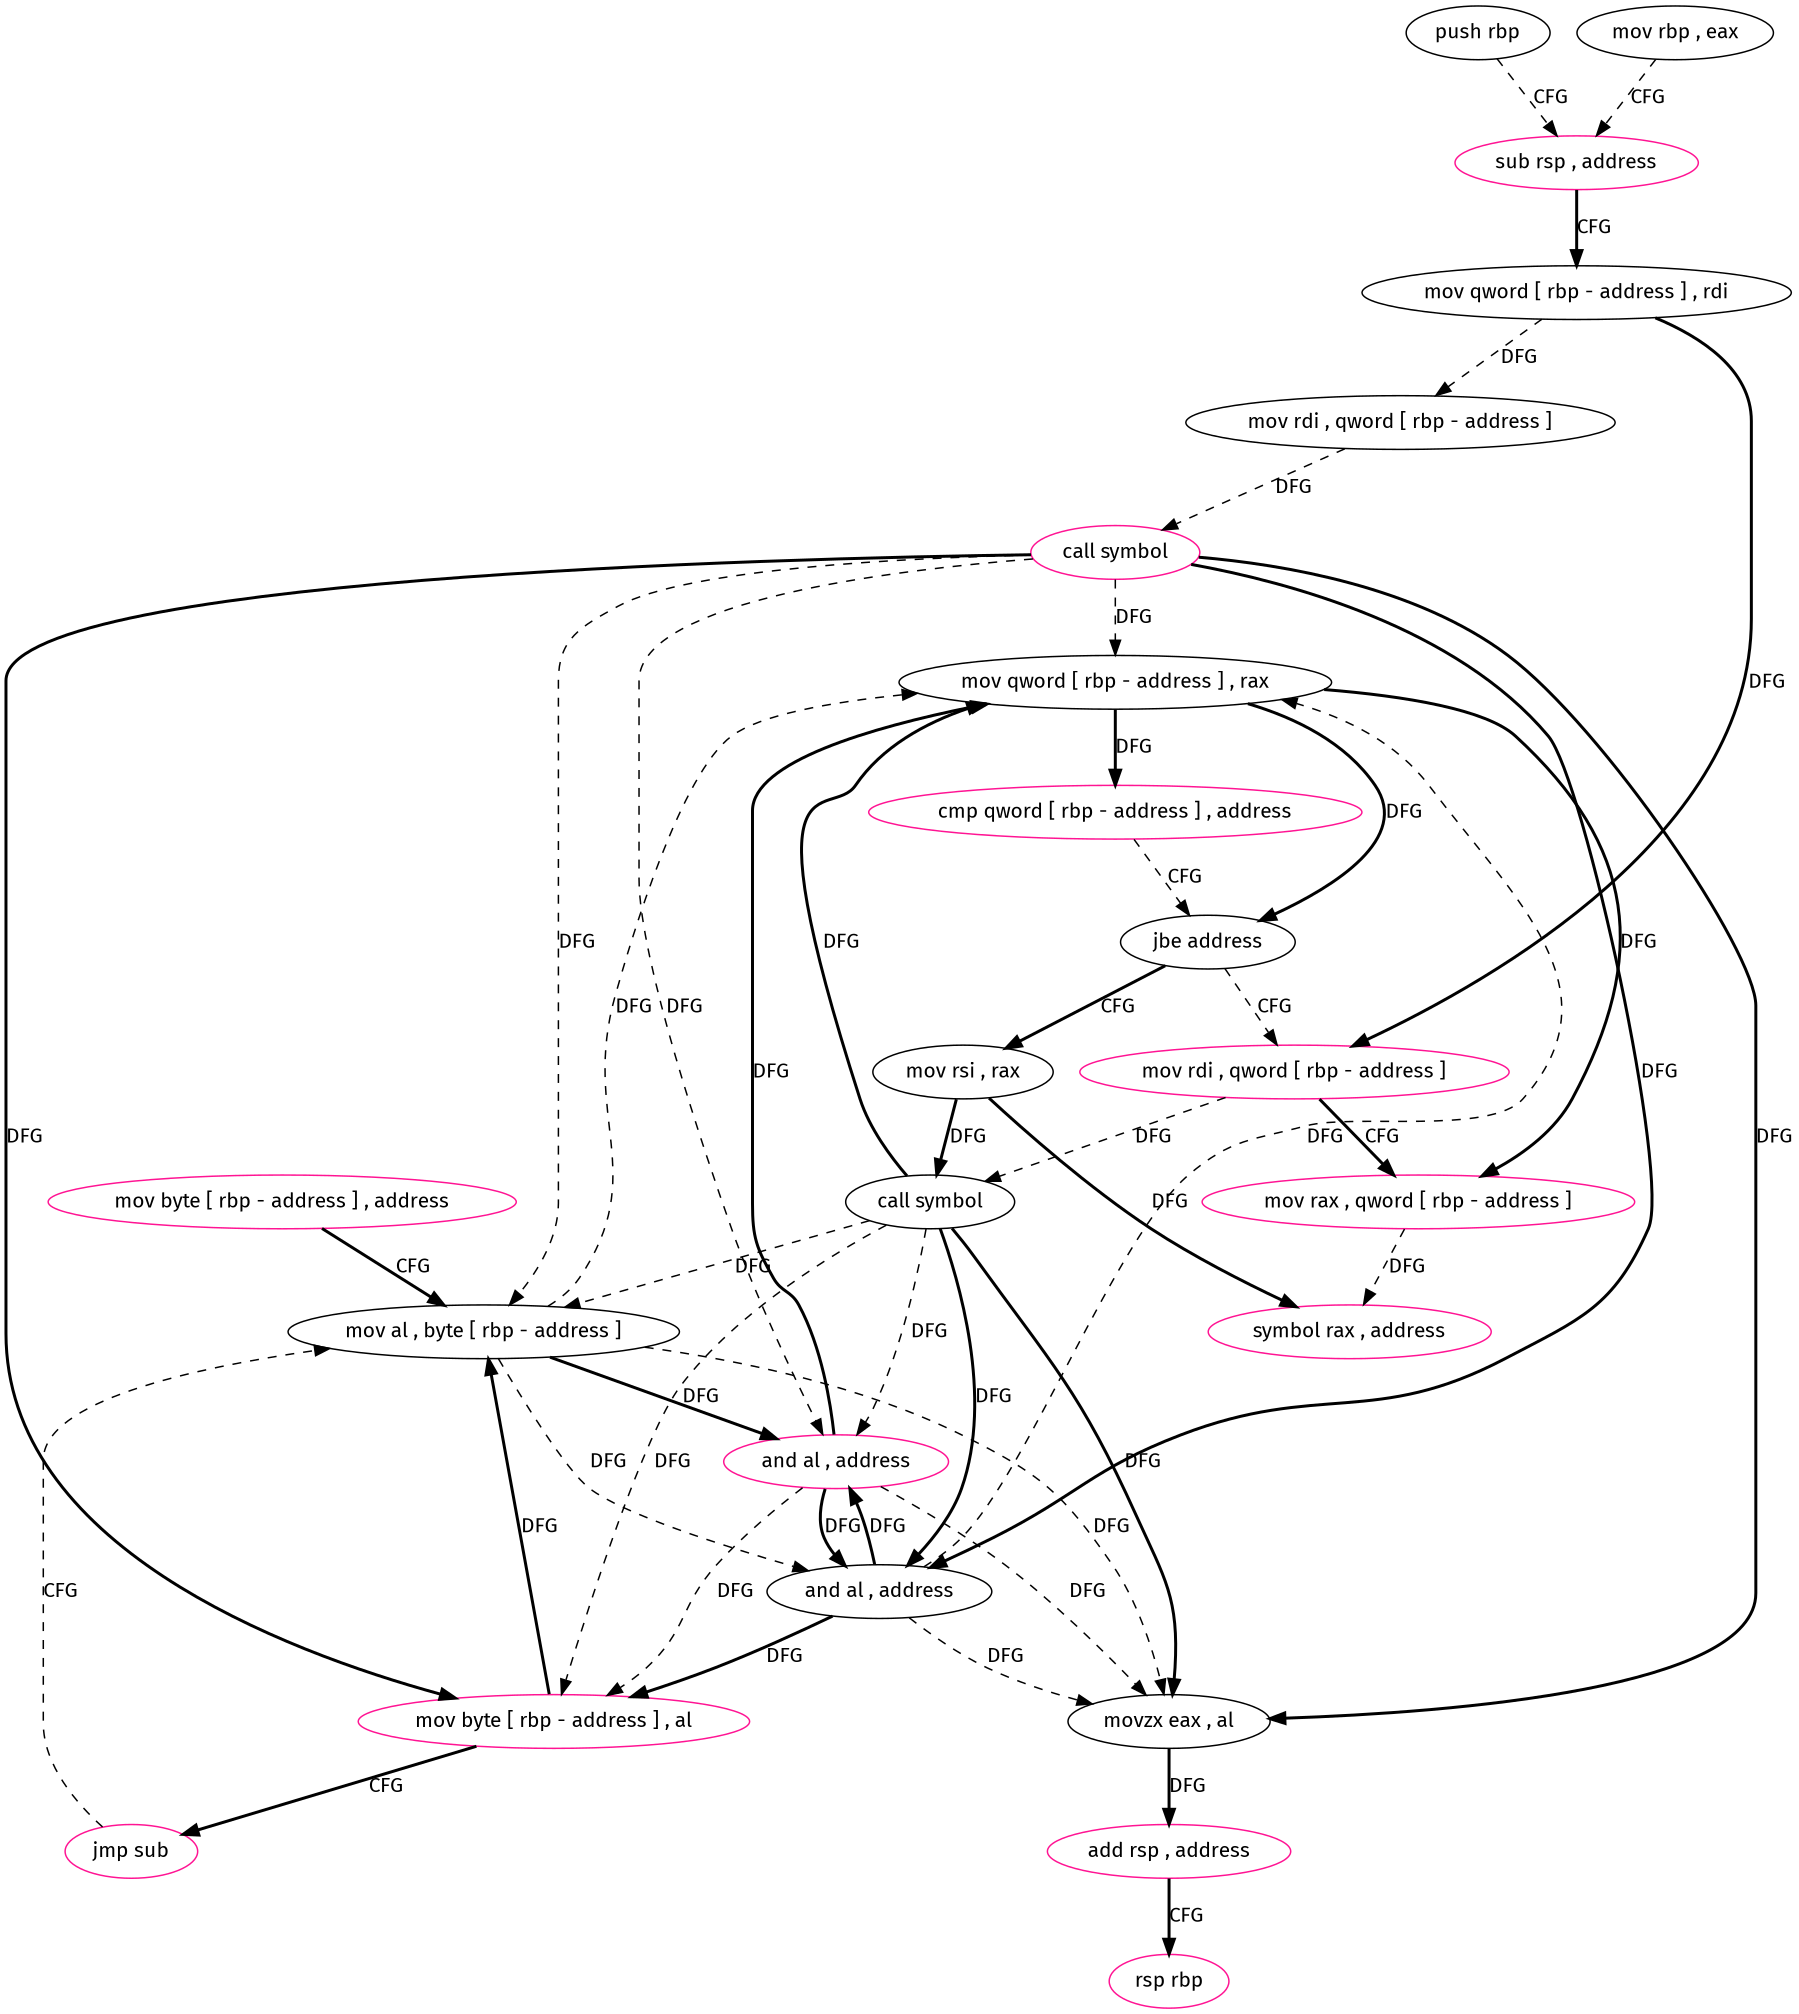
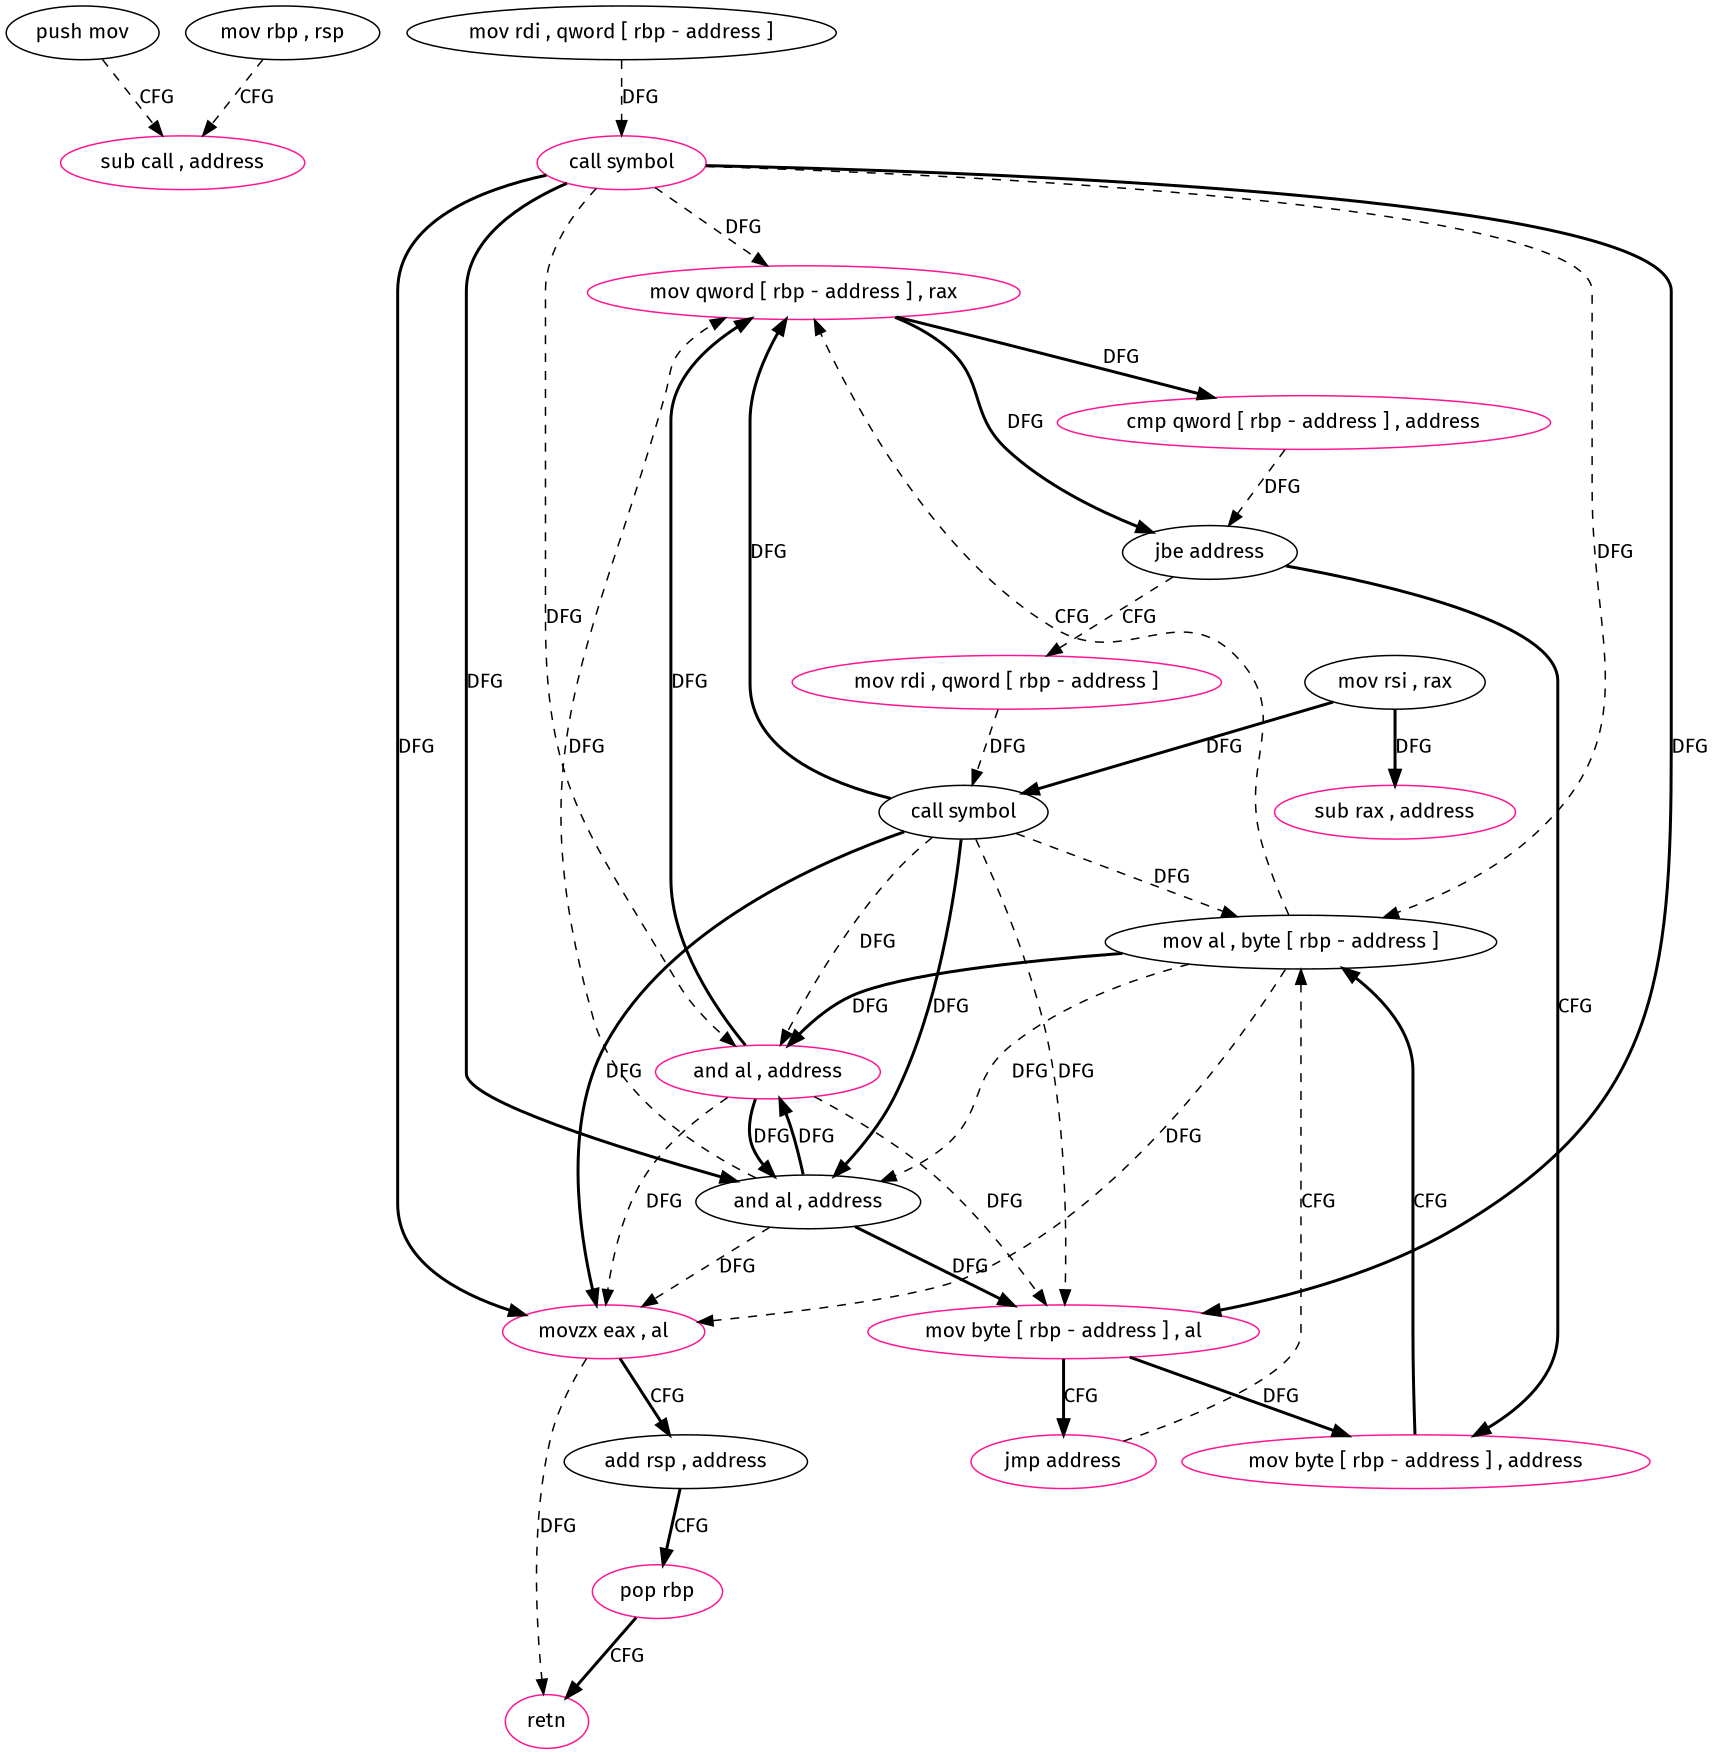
(1478, 33) -> (83, 33)
(1675, 33) -> (283, 33)
(1577, 163) -> (183, 163)
(1577, 293) -> none
(1115, 682) -> (804, 293)
(1185, 877) -> (1282, 487)
(1093, 1003) -> (1558, 915)
(634, 1007) -> (1073, 617)
(1418, 1202) -> none
(1350, 1332) -> (1395, 812)
(520, 1534) -> (1222, 1390)
none -> (547, 1721)
(1169, 1721) -> (604, 1332)
(1188, 1786) -> (668, 1397)
(131, 1851) -> (1064, 1462)
(1169, 1851) -> (686, 1462)
(1169, 1981) -> (657, 1592)
